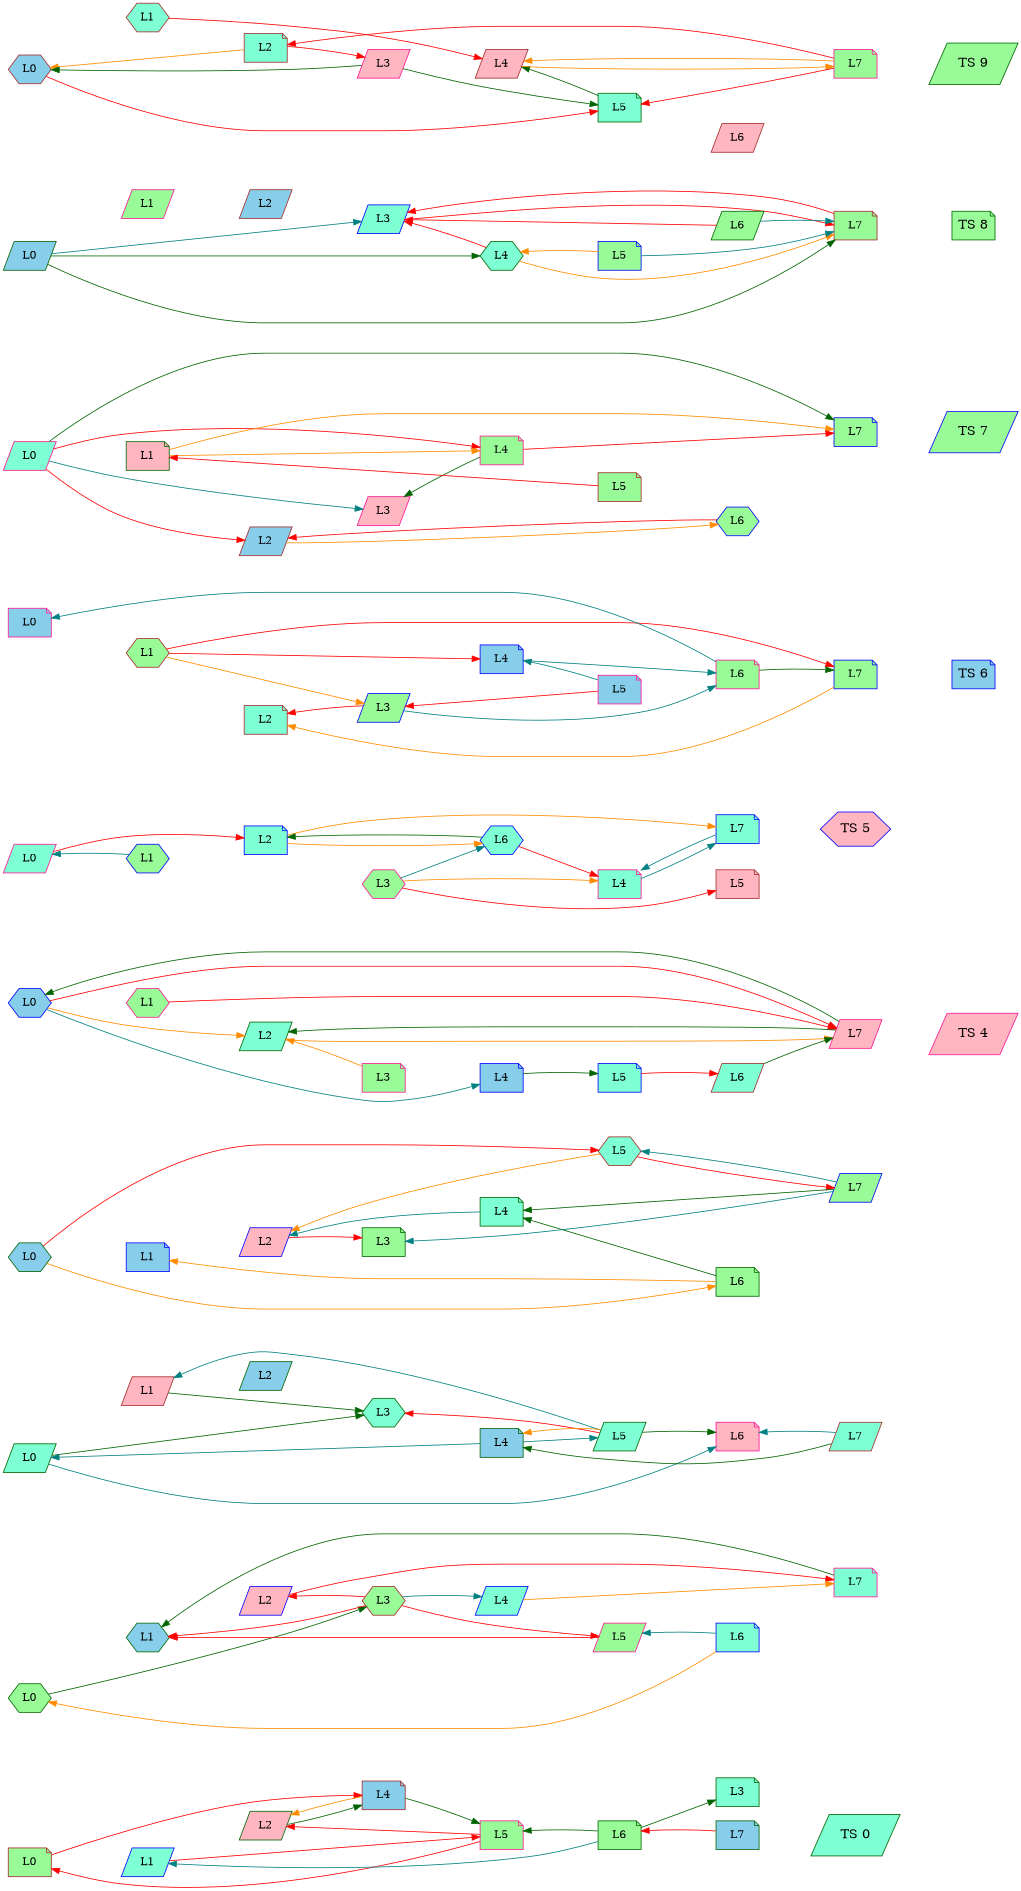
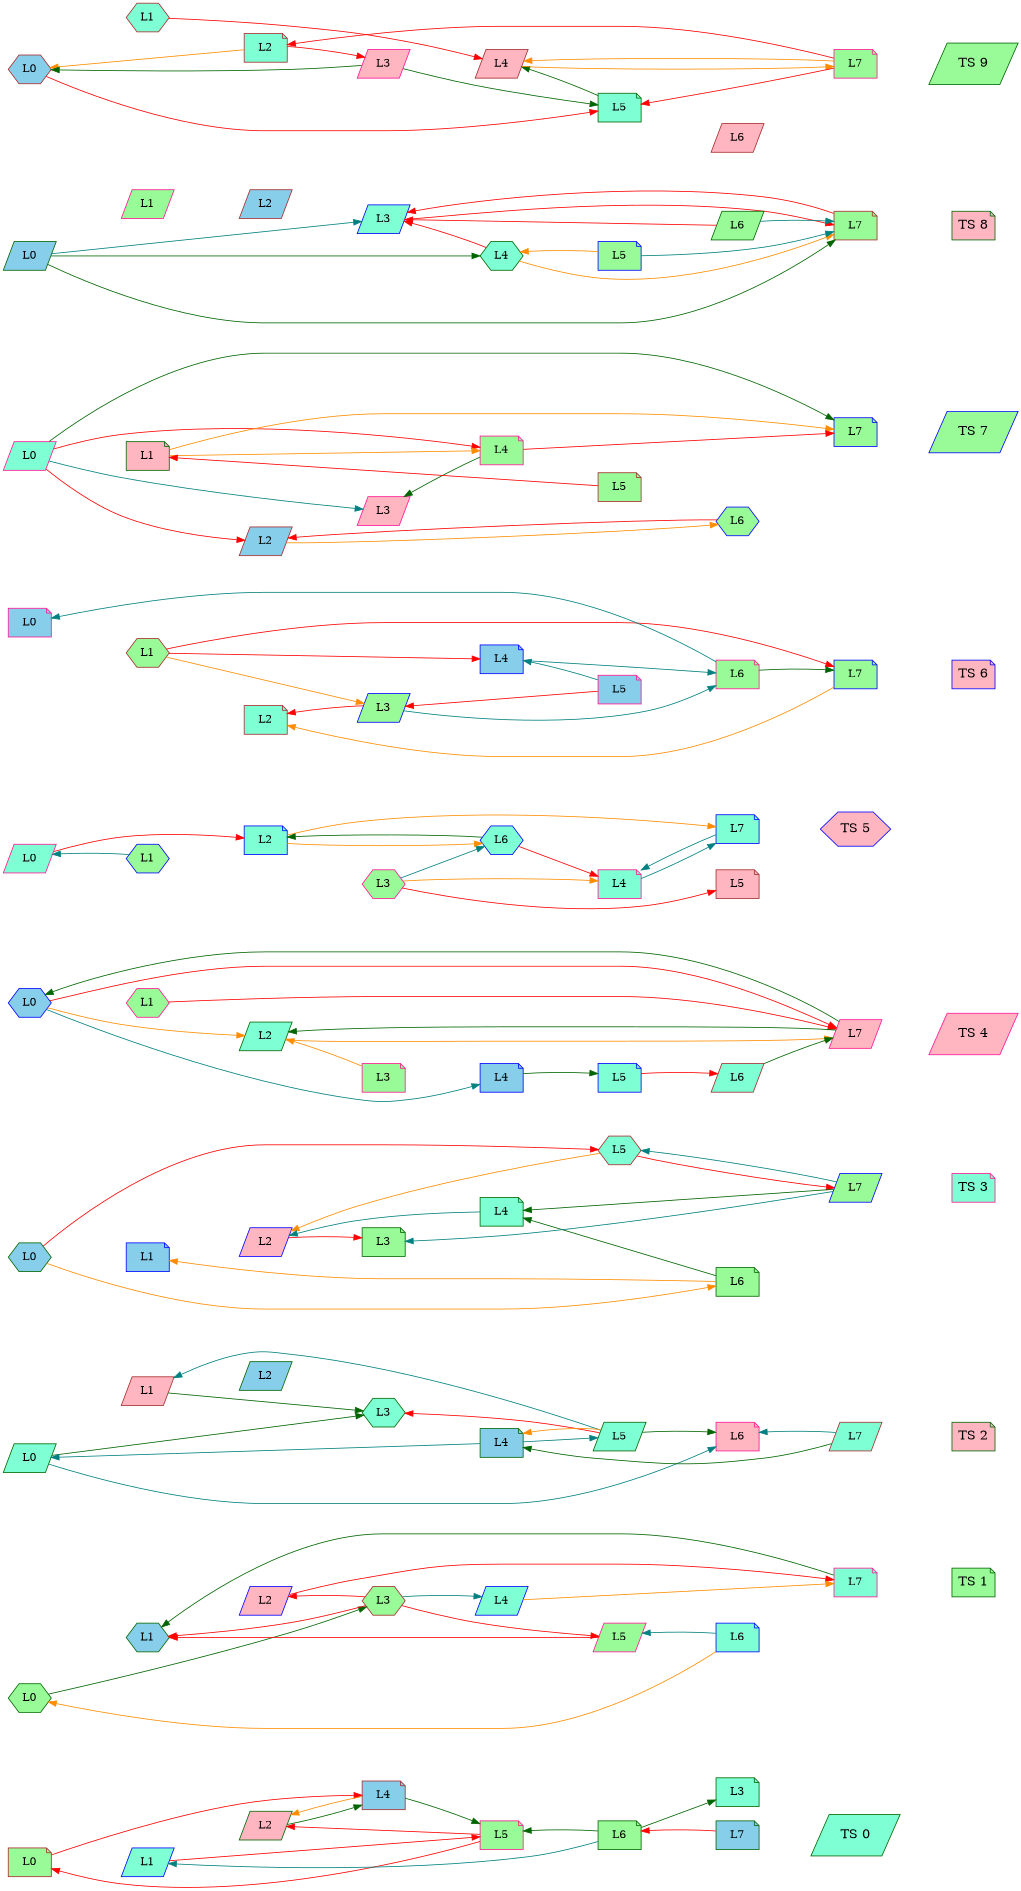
(973, 226) -> (973, 226)
(973, 674) -> (973, 674)
none -> (973, 1188)
none -> (973, 1437)
none -> (973, 1582)
